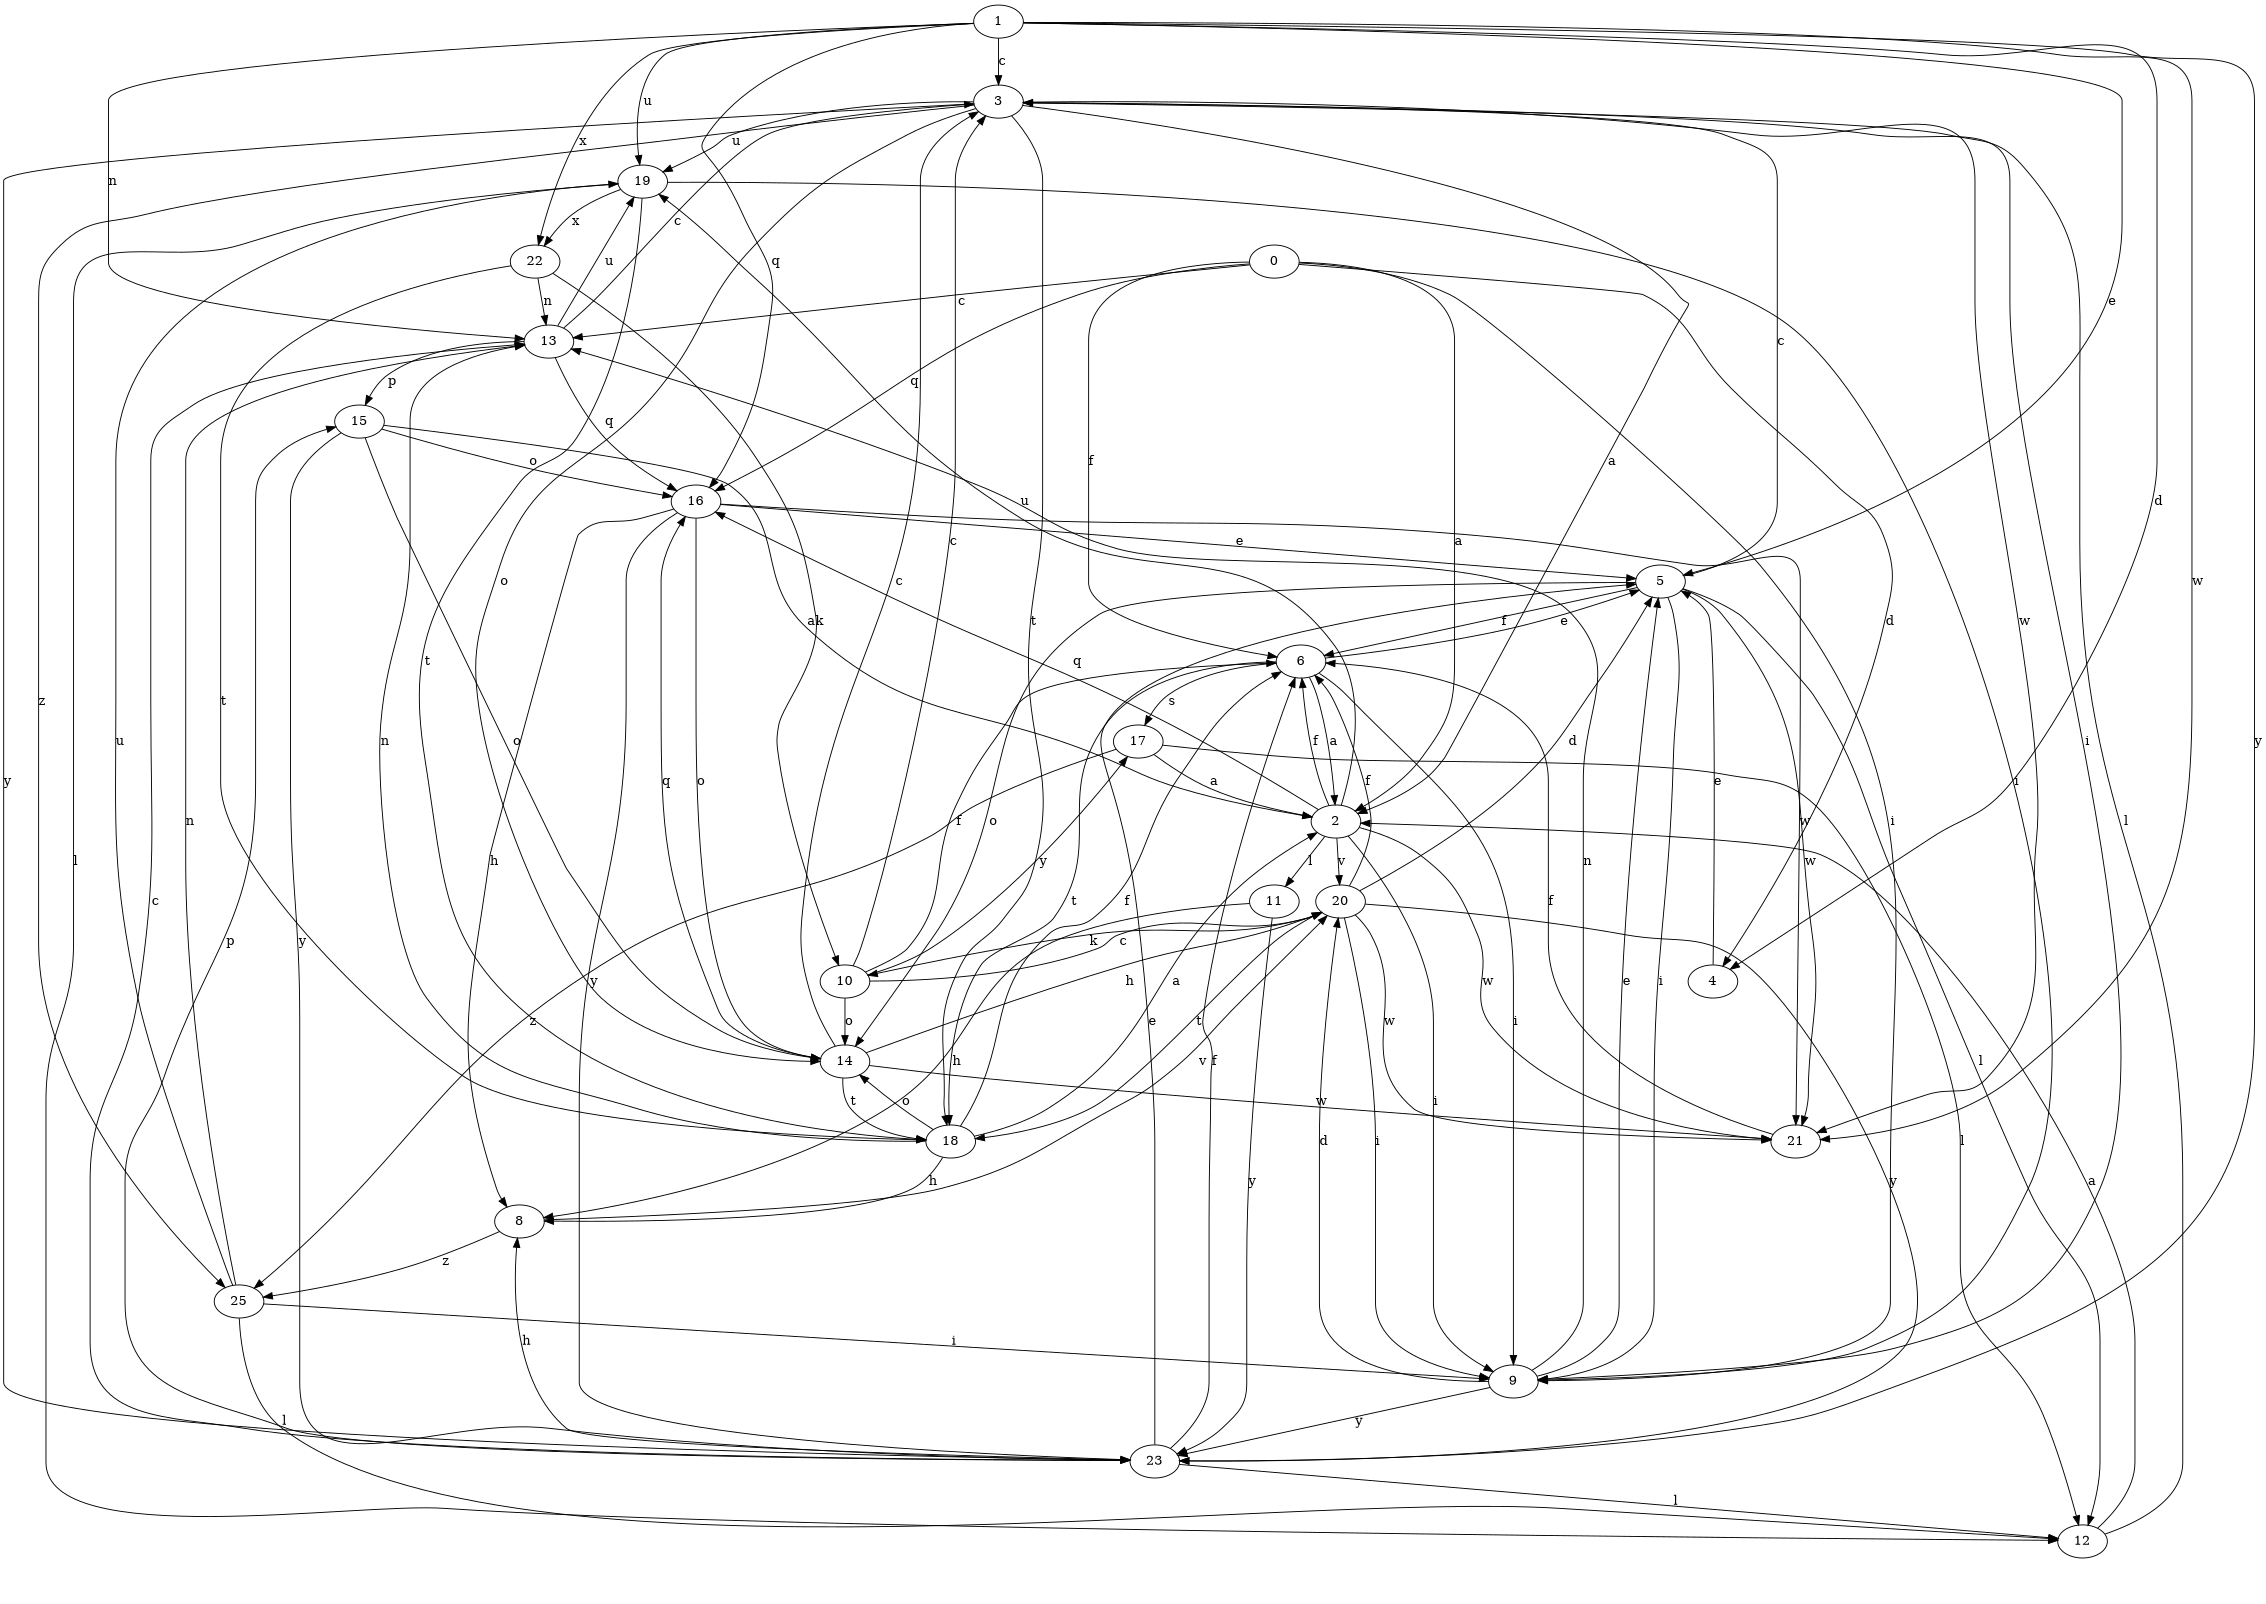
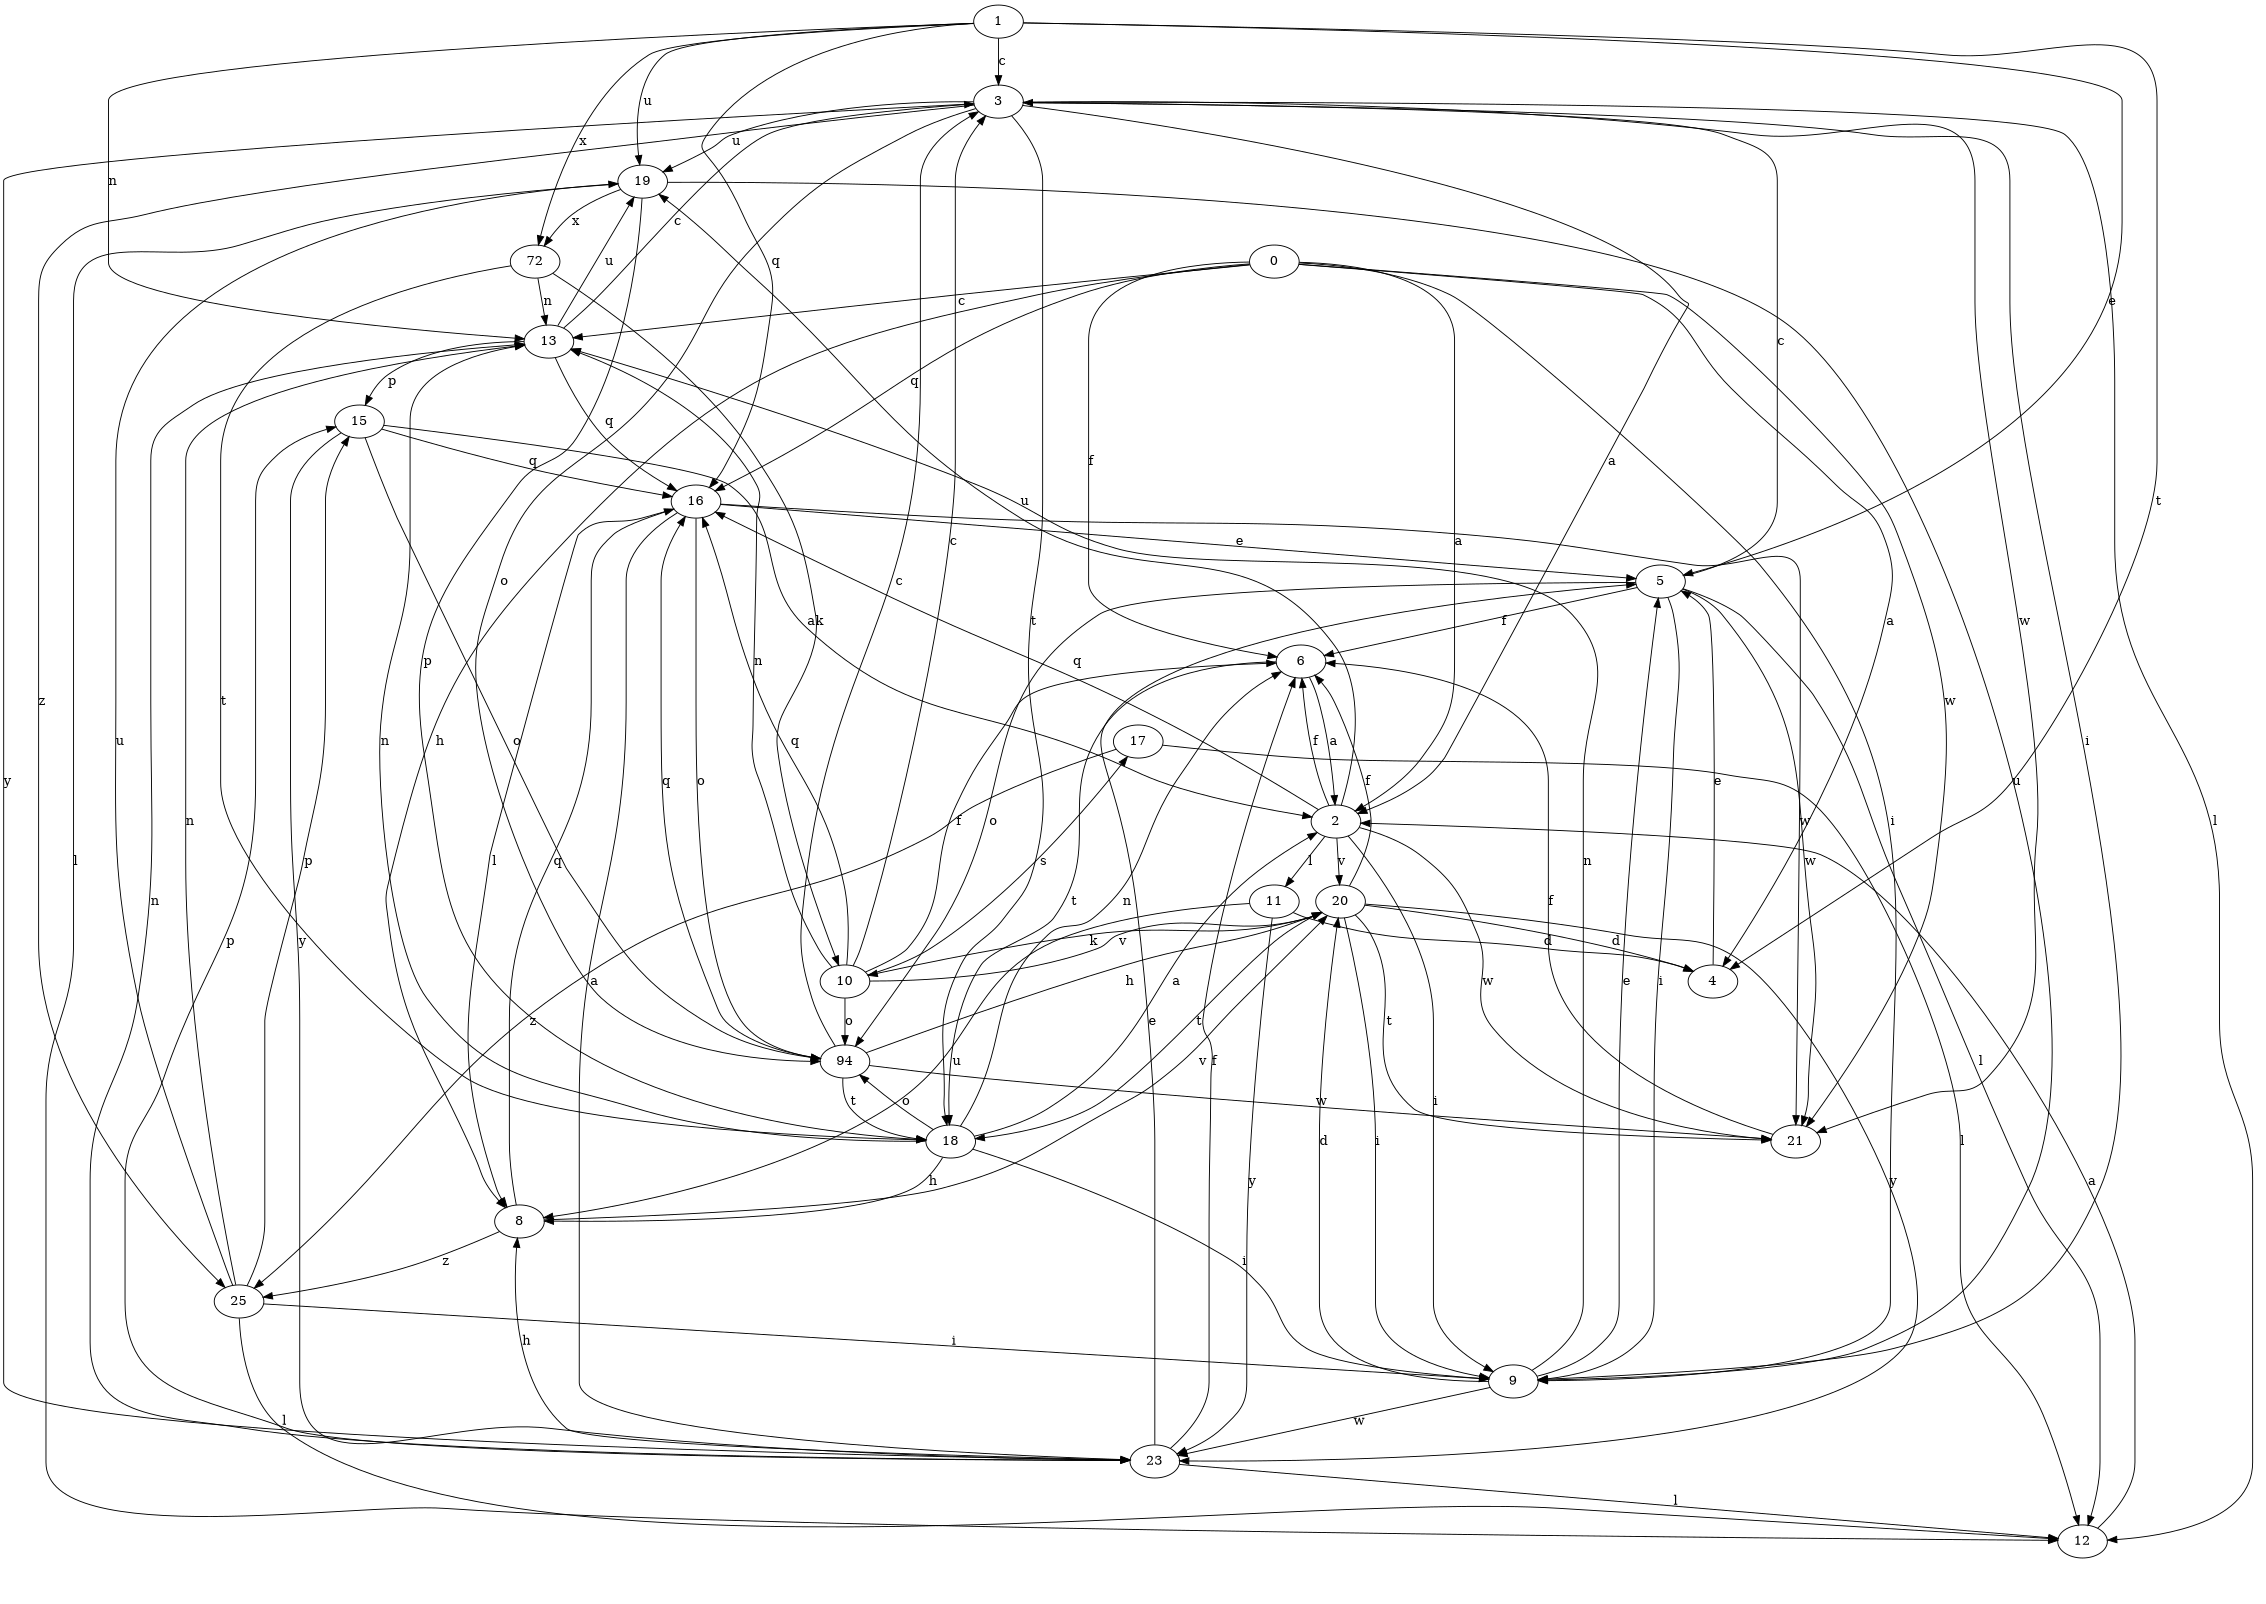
(2192, 120) -> (1857, 473)
(535, 262) -> (535, 262)
(2080, 369) -> (2115, 370)
(533, 462) -> (533, 462)
(2159, 502) -> (2159, 502)
none -> (601, 505)
(2254, 569) -> none
none -> (755, 621)
(1890, 622) -> (1890, 622)
(1480, 635) -> none
(428, 662) -> (428, 662)
(1206, 676) -> none
none -> (784, 745)
(1528, 773) -> (1526, 930)
(2017, 782) -> (2017, 782)
(1225, 794) -> none
none -> (560, 840)
(495, 862) -> (495, 862)
(1044, 862) -> (1044, 862)
none -> (302, 866)
(155, 901) -> (155, 901)
(1127, 901) -> (1127, 901)
(1123, 941) -> (1123, 941)
none -> (1488, 943)
(1513, 979) -> (1236, 1264)
(594, 981) -> (594, 981)
(1390, 1021) -> (1390, 1021)
(845, 1061) -> (845, 1061)
(957, 1061) -> (957, 1061)
(1359, 1421) -> (1359, 1421)
